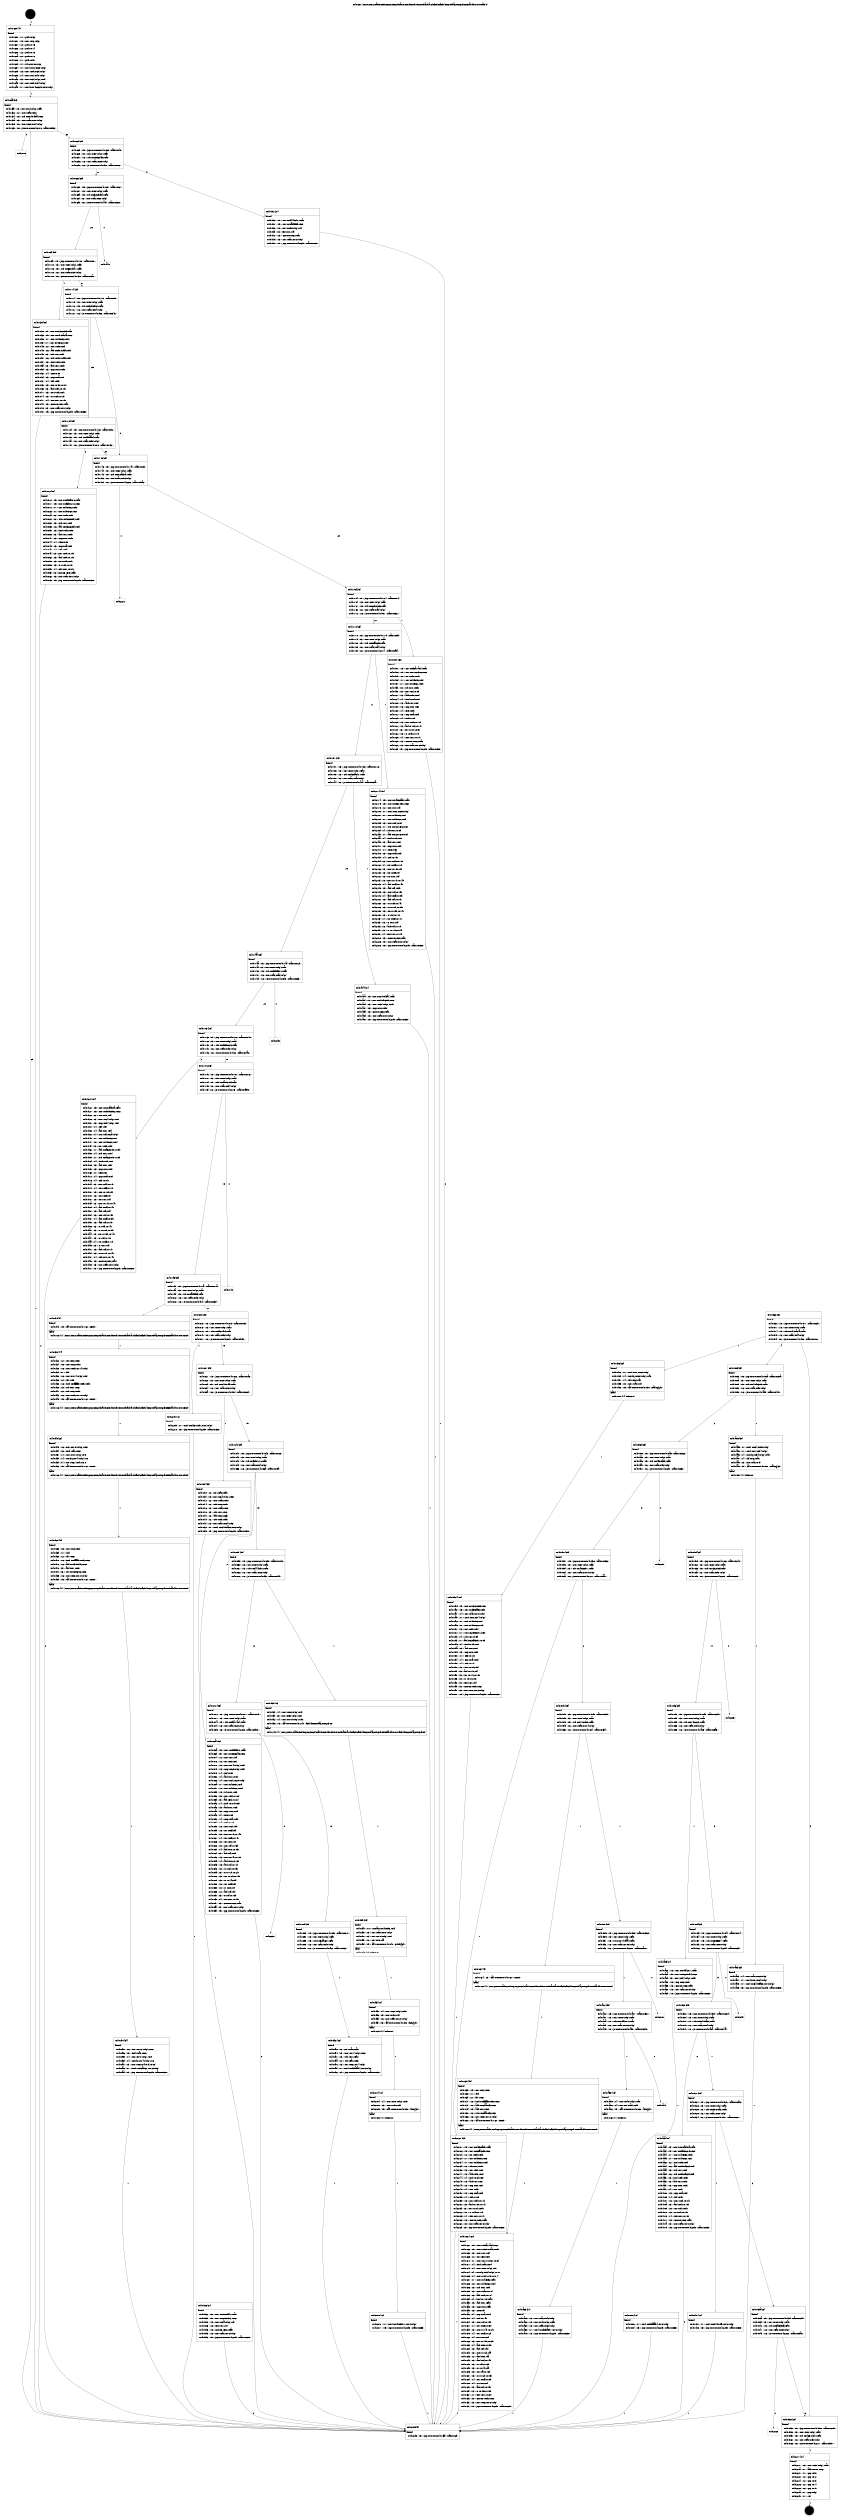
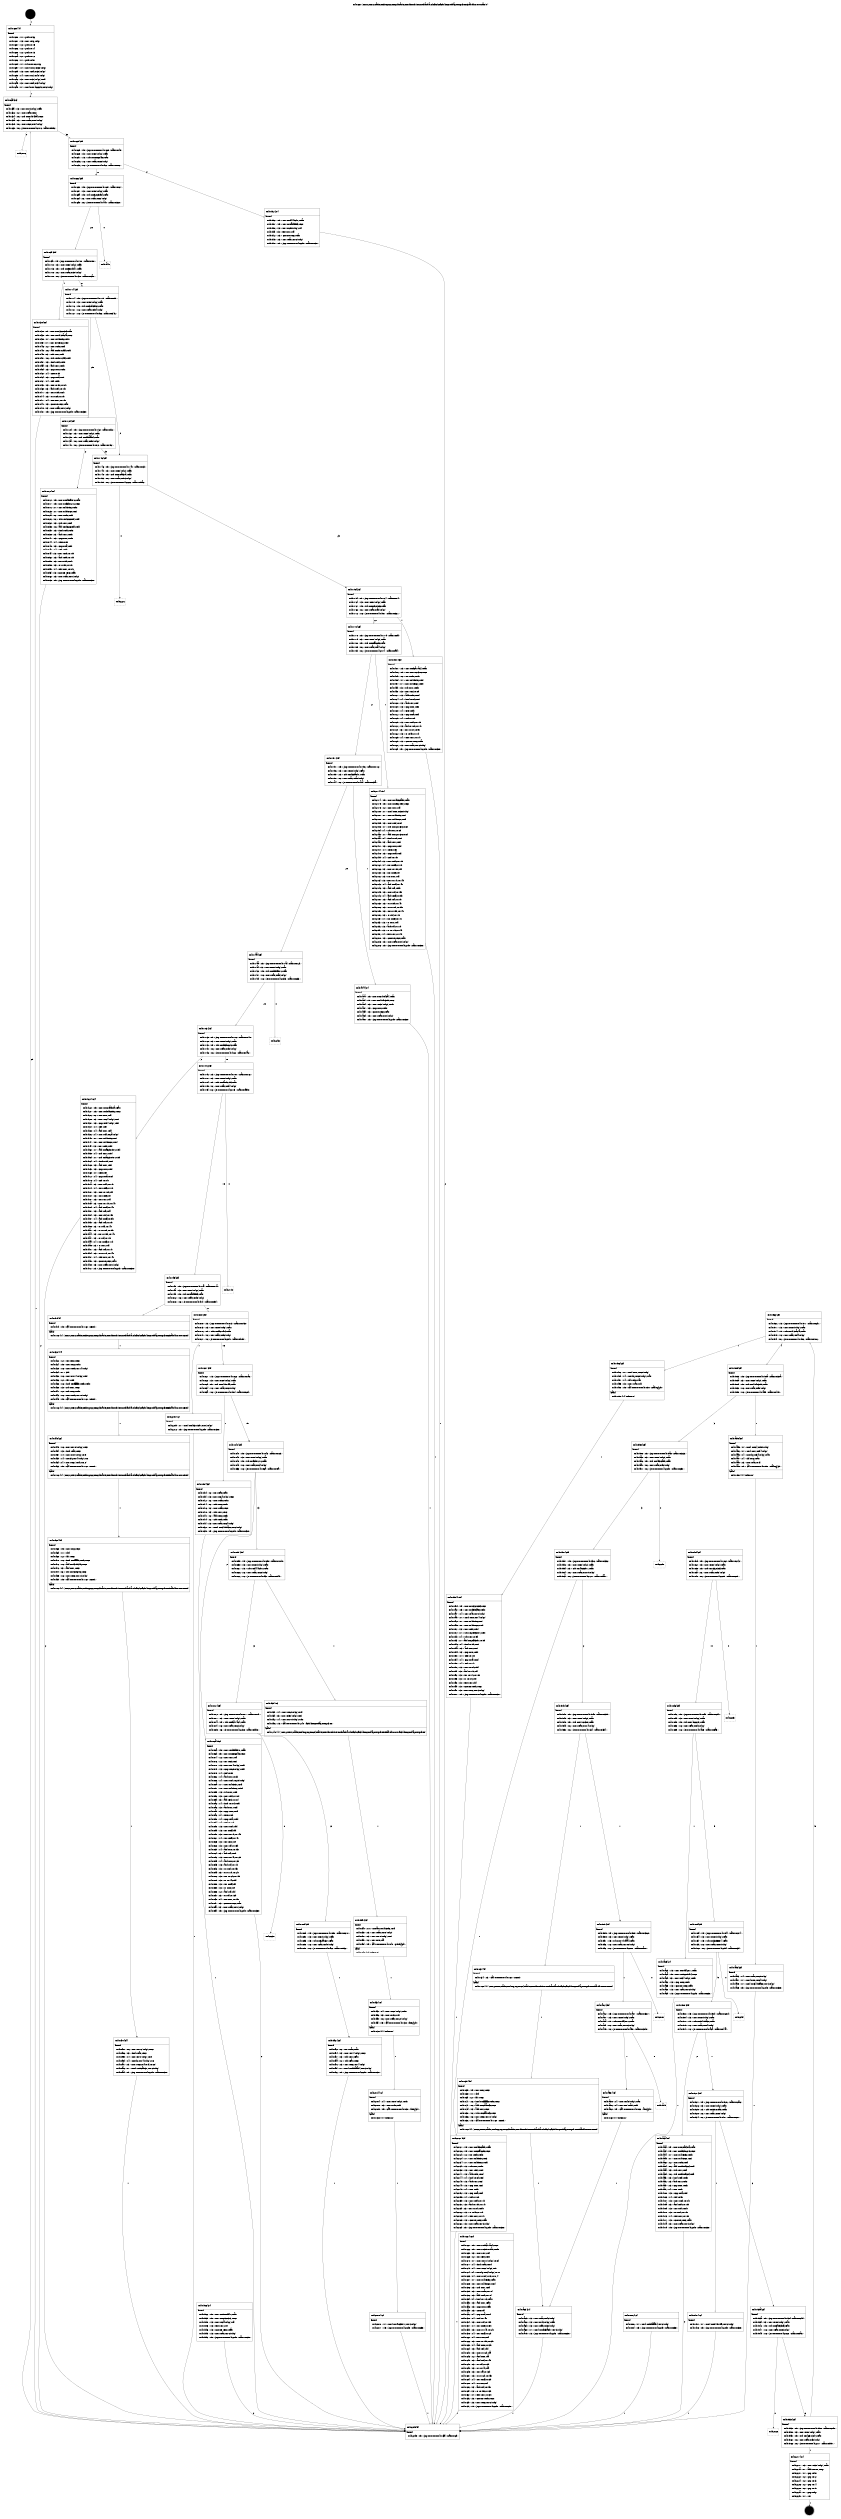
(809, 1878) -> (814, 1880)
(516, 2183) -> (536, 2219)
